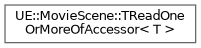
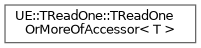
(100, 24) -> (100, 24)
